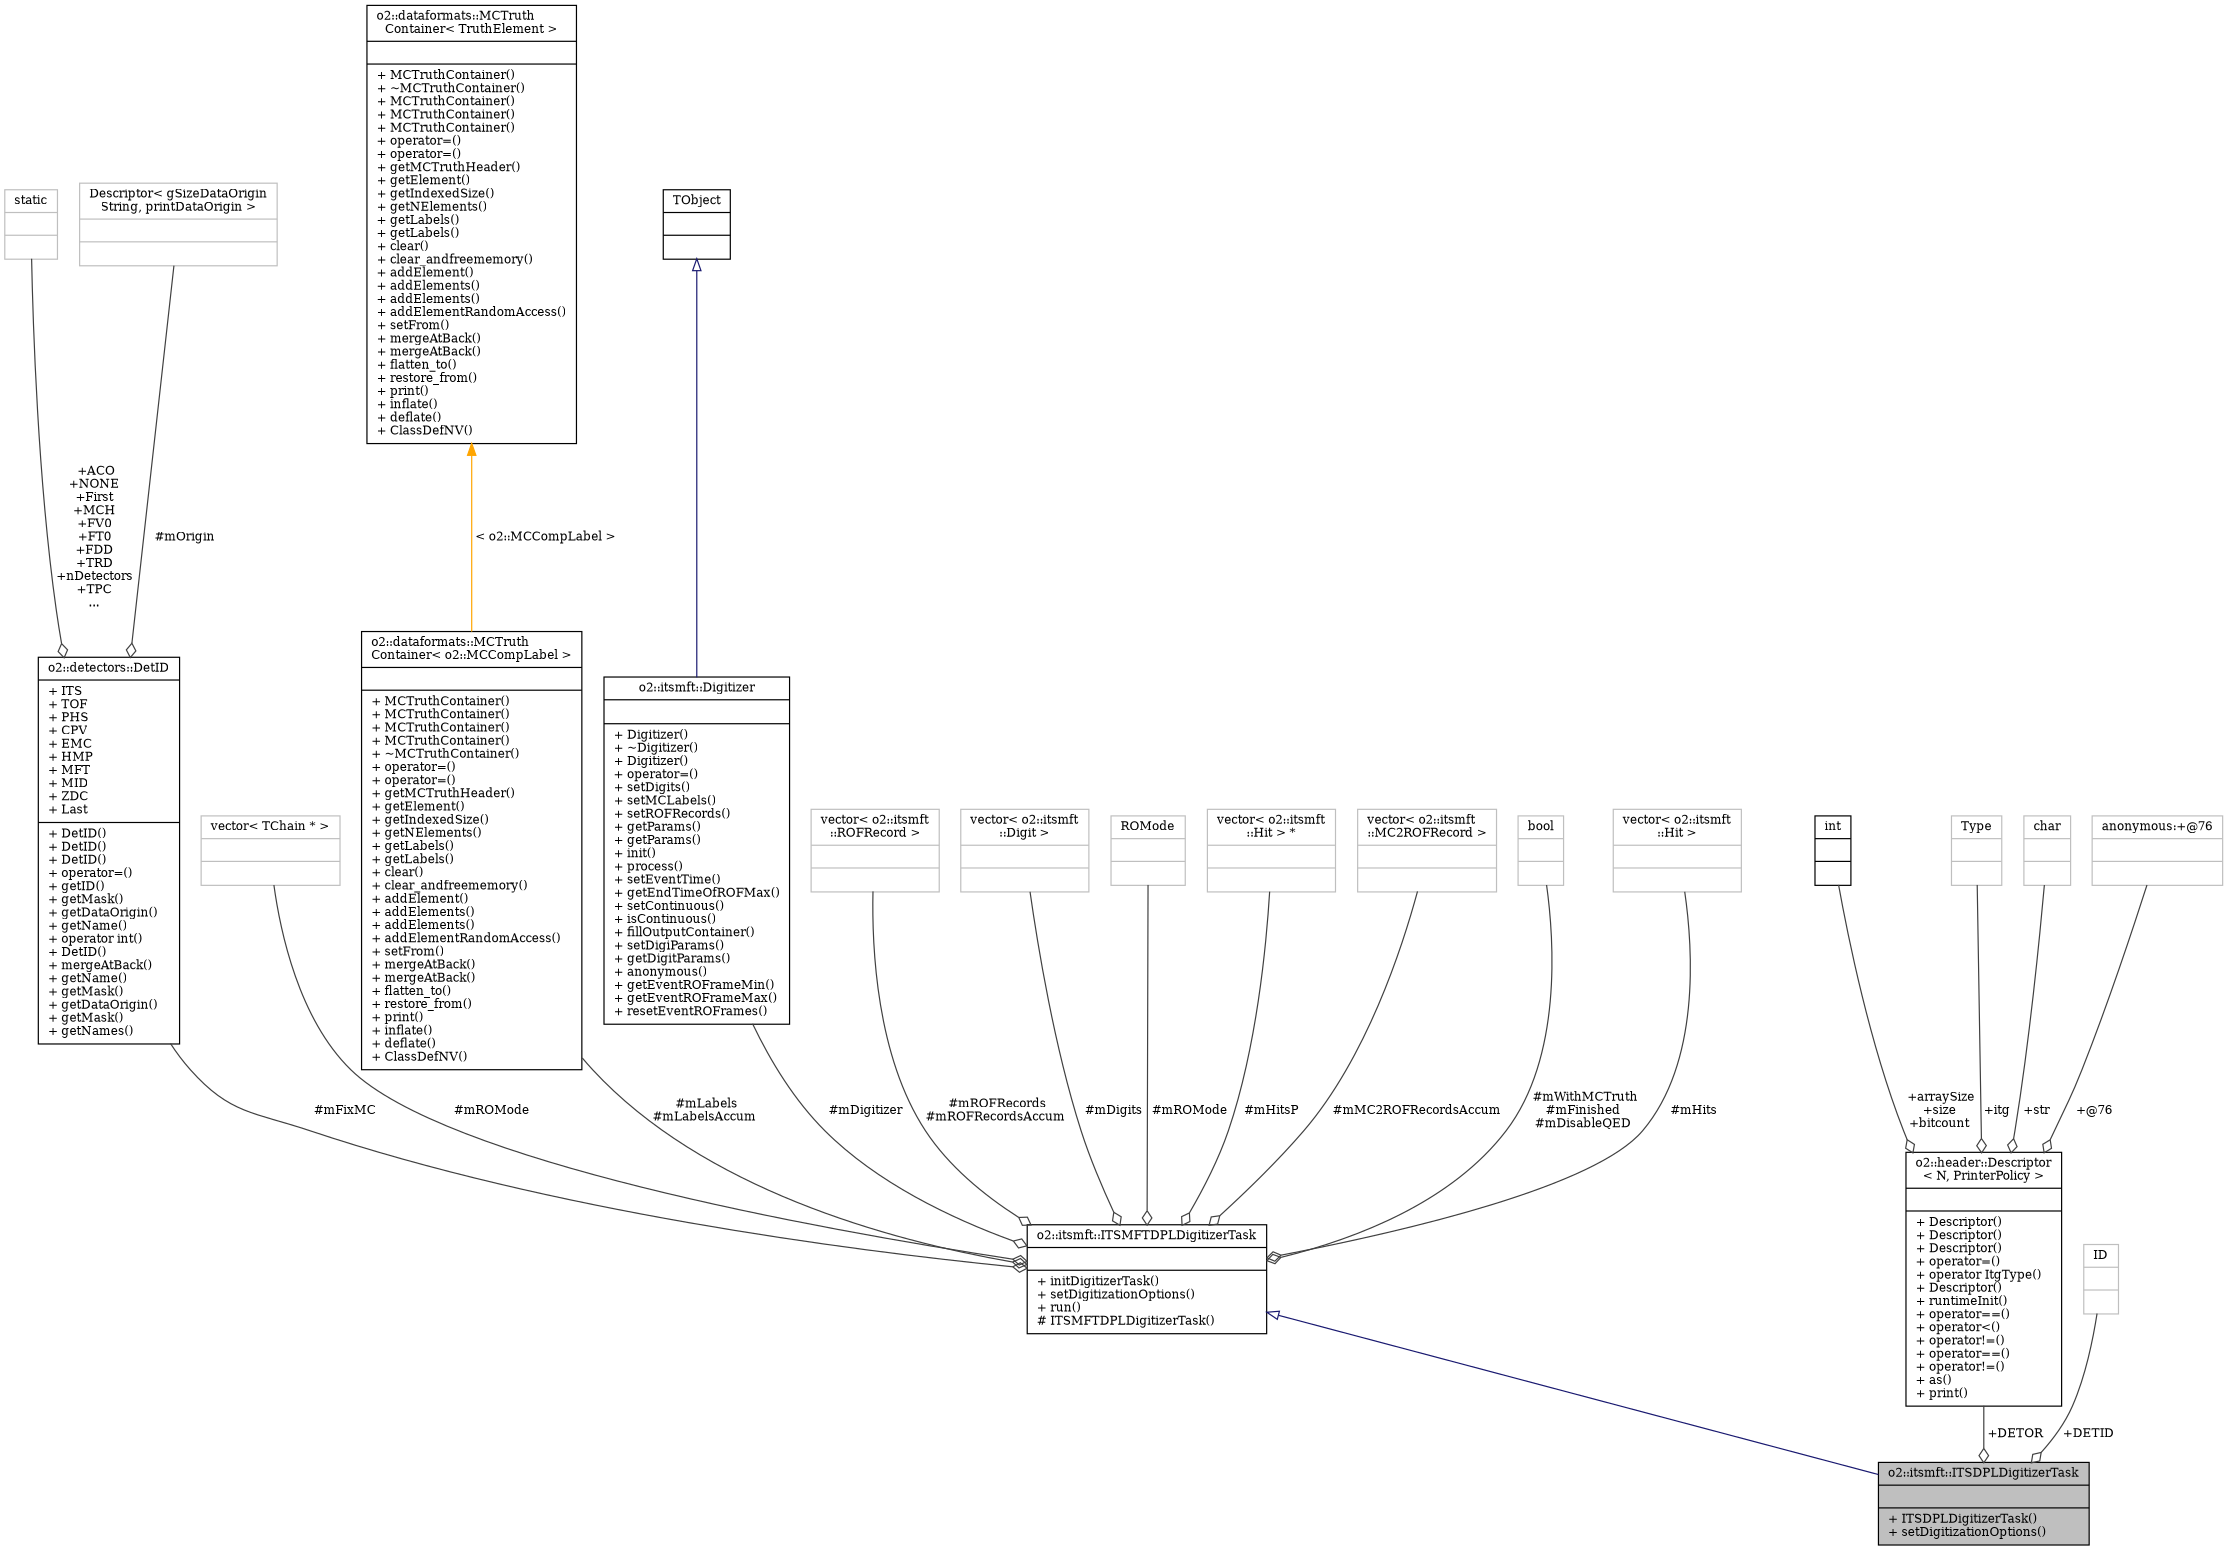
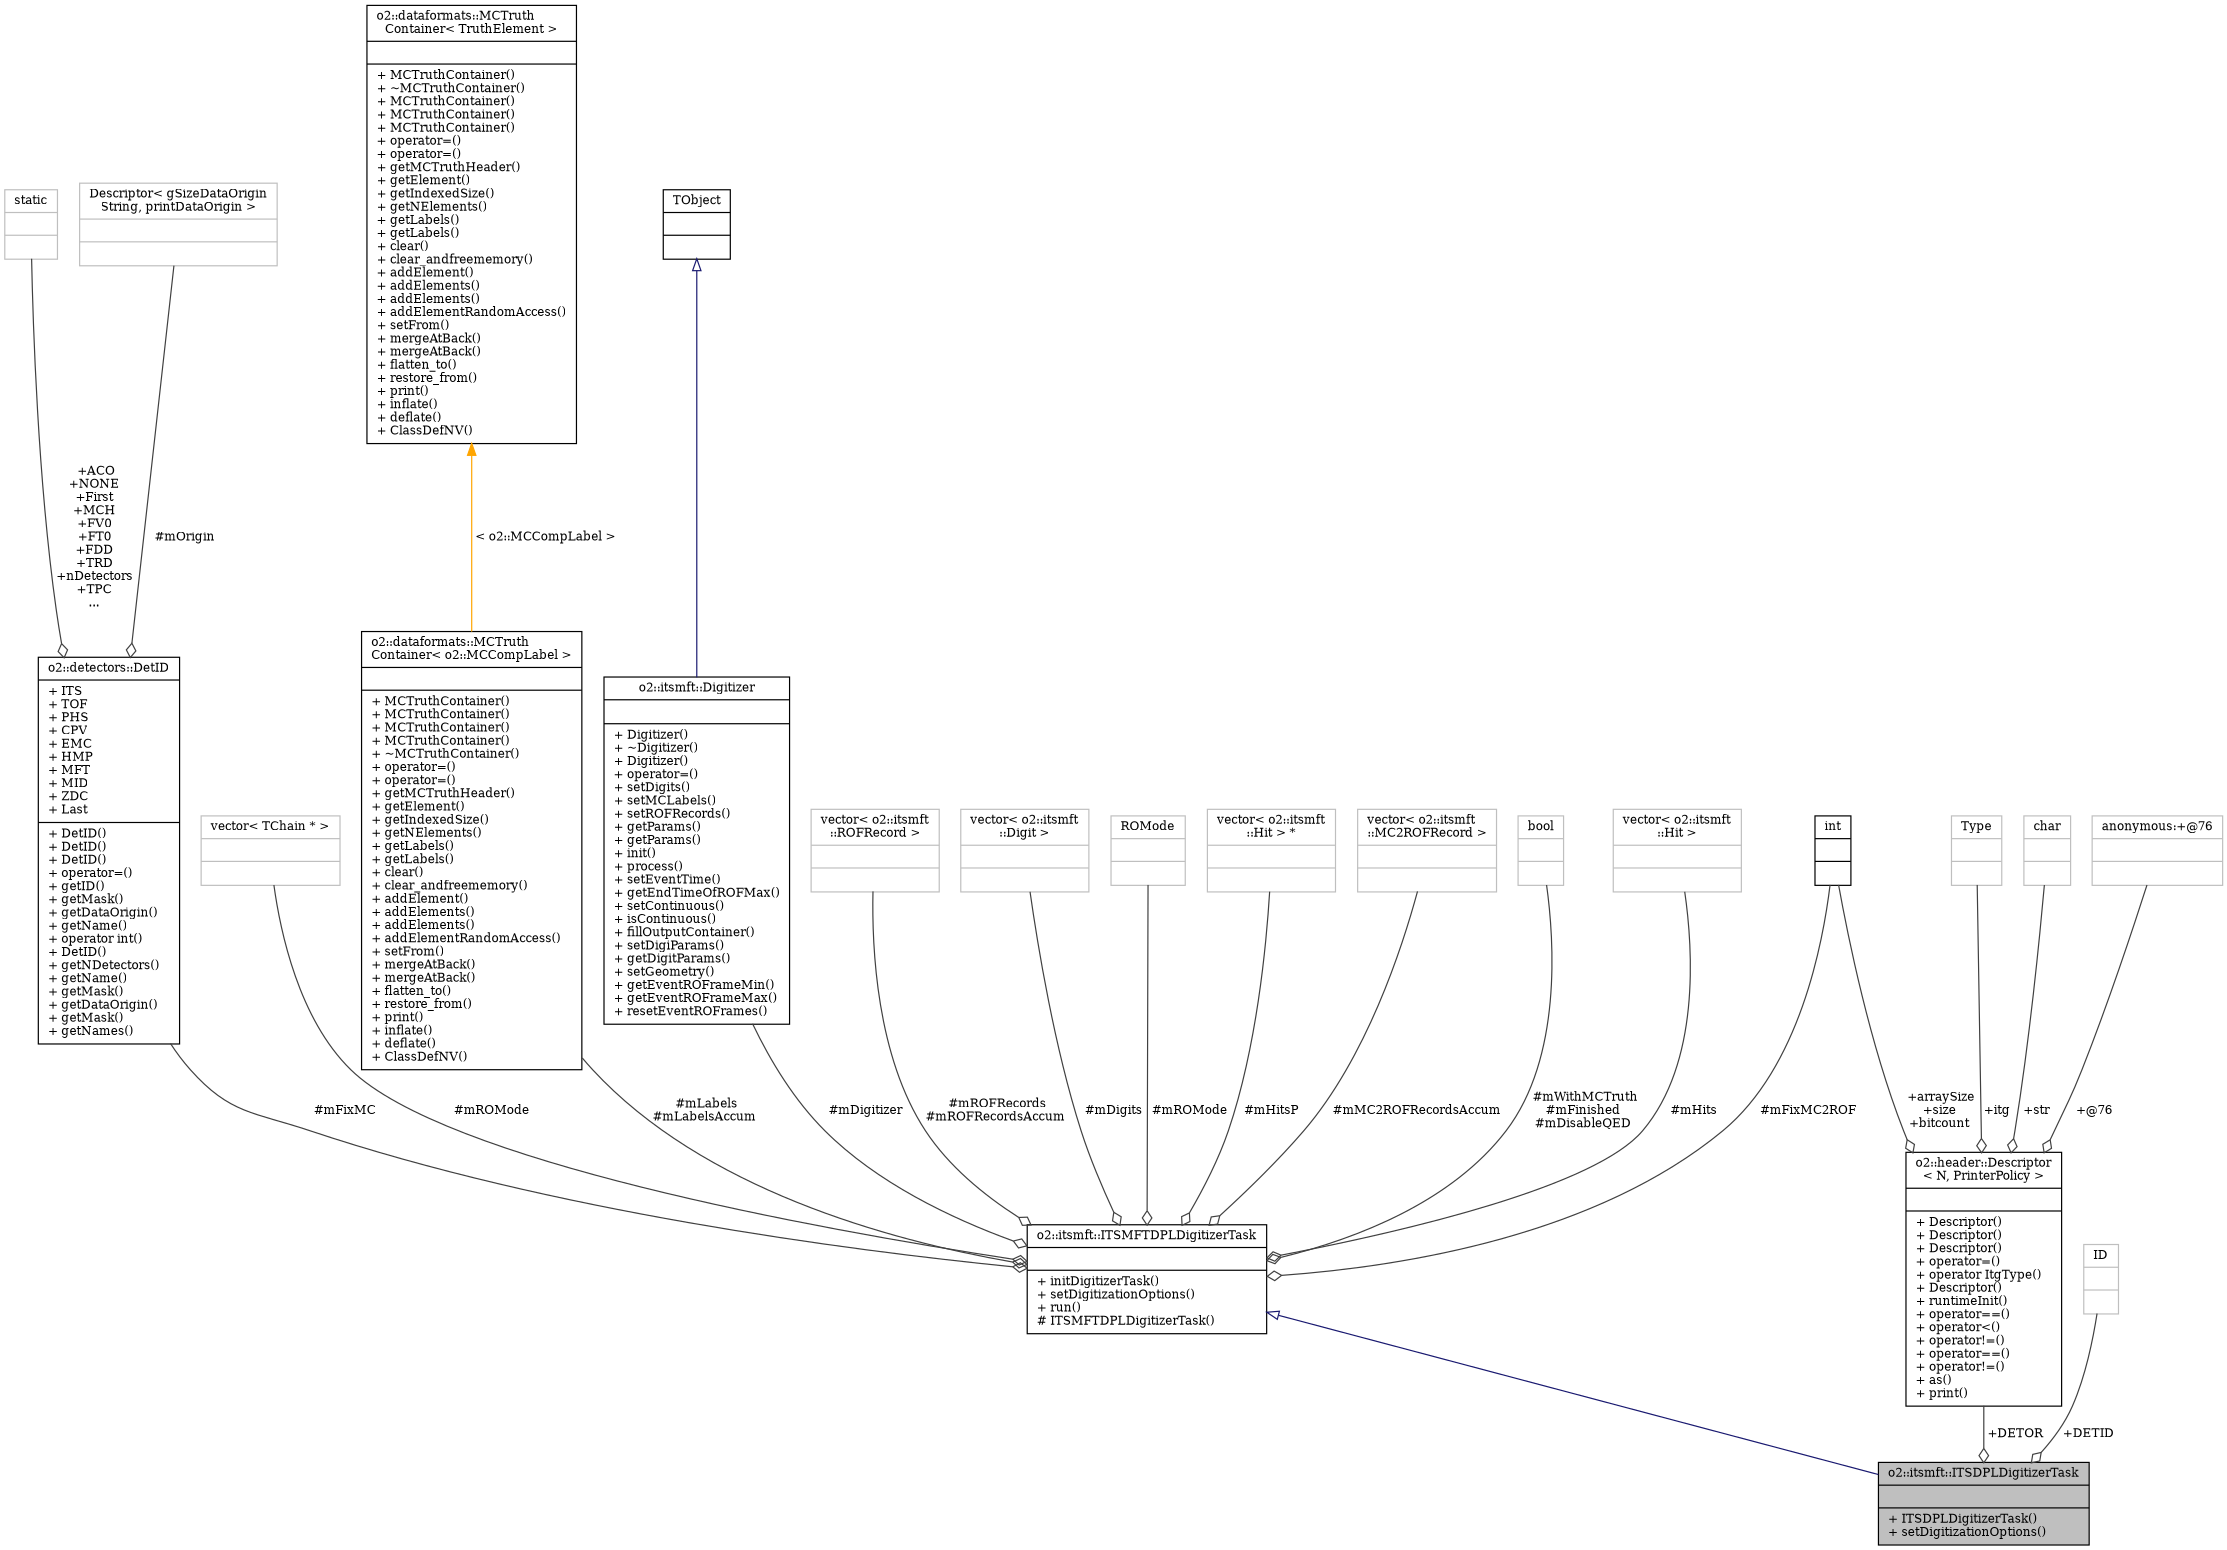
(101, 966) -> (104, 966)
(661, 972) -> (664, 972)
none -> (1640, 1184)
